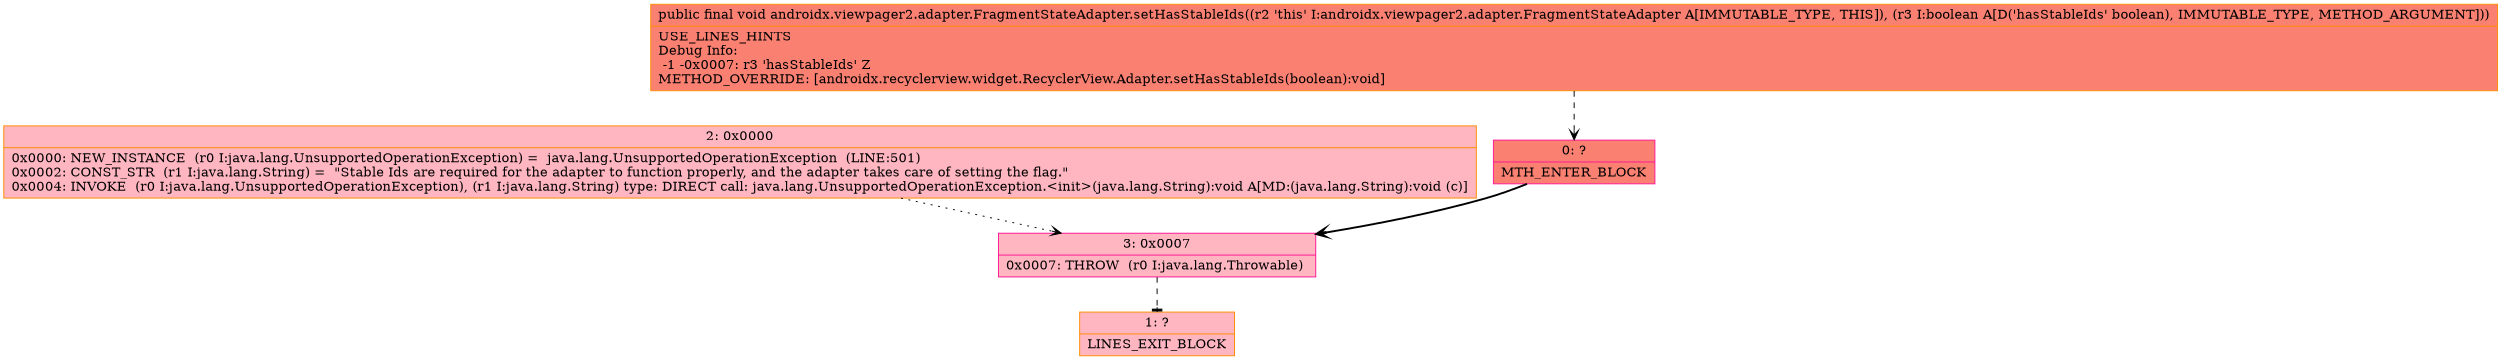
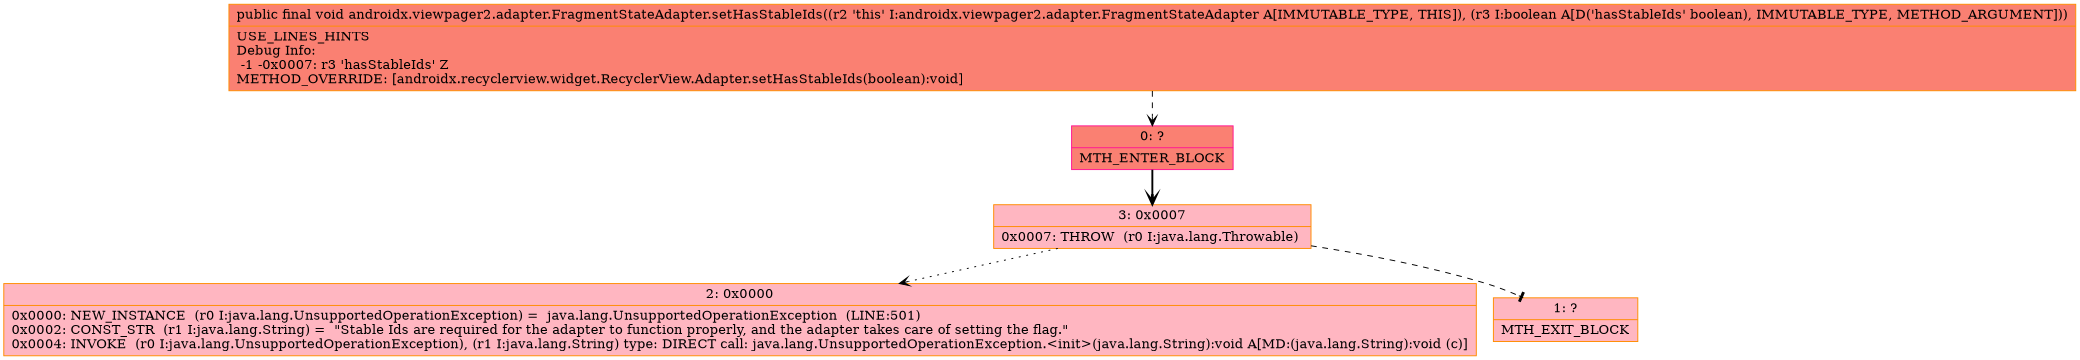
(976, 215) -> (983, 265)
(1157, 255) -> (1152, 227)
(1157, 344) -> (1566, 330)
